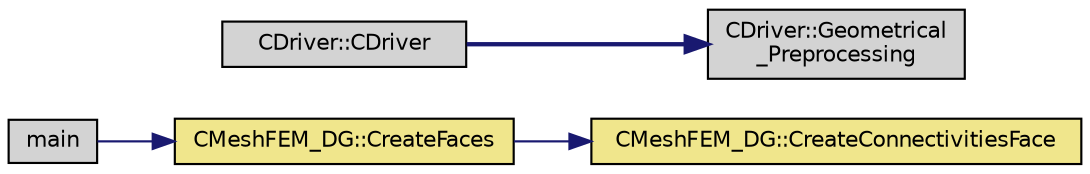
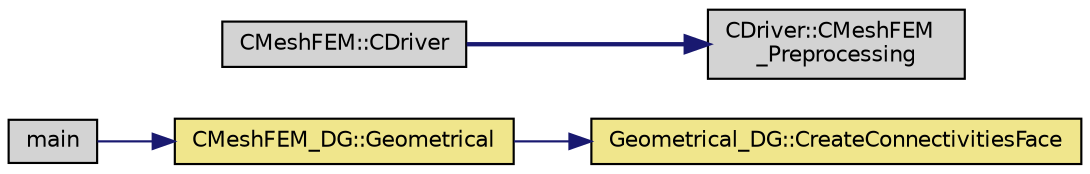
(344, 44) -> (344, 44)
(836, 44) -> (836, 44)
(344, 141) -> (344, 141)
(836, 141) -> (836, 141)
